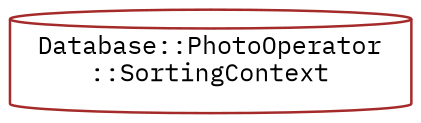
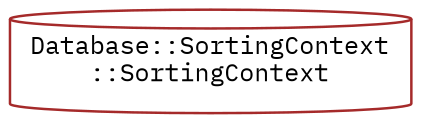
(211, 61) -> (211, 61)
